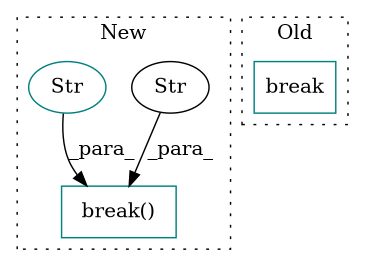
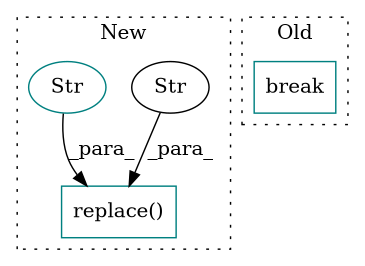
(119, 212) -> (119, 212)
